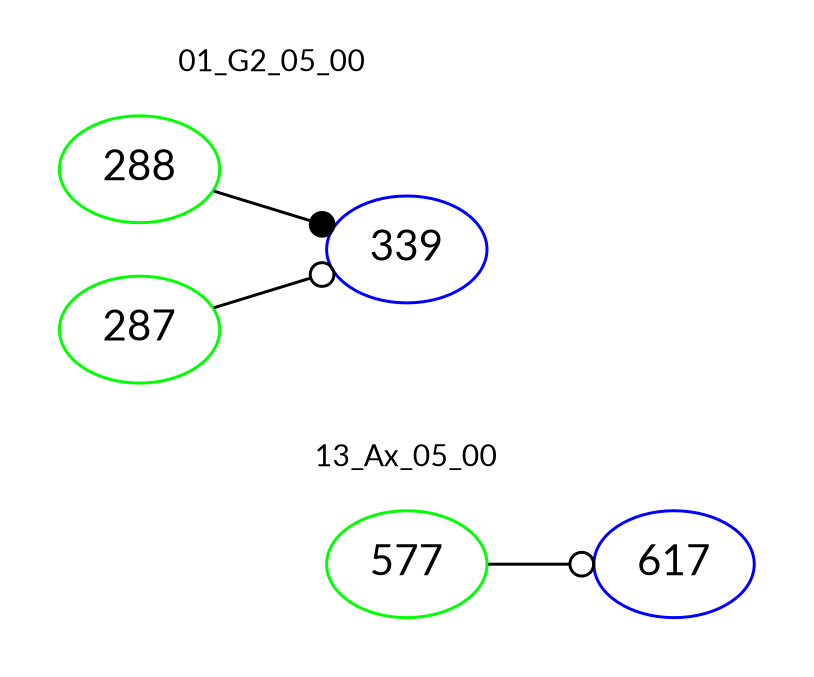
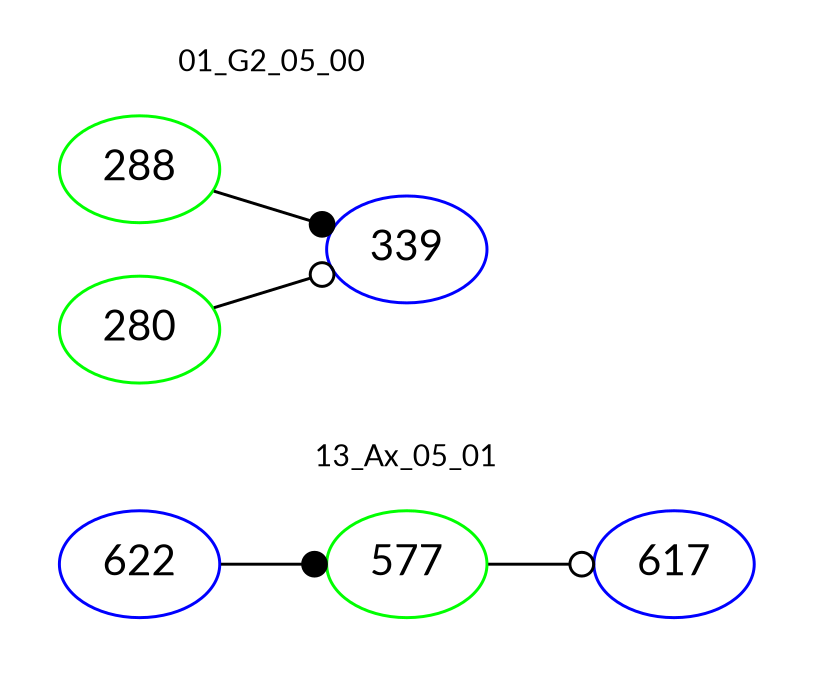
(140, 330) -> (140, 330)
(407, 459) -> (407, 459)
none -> (140, 564)
